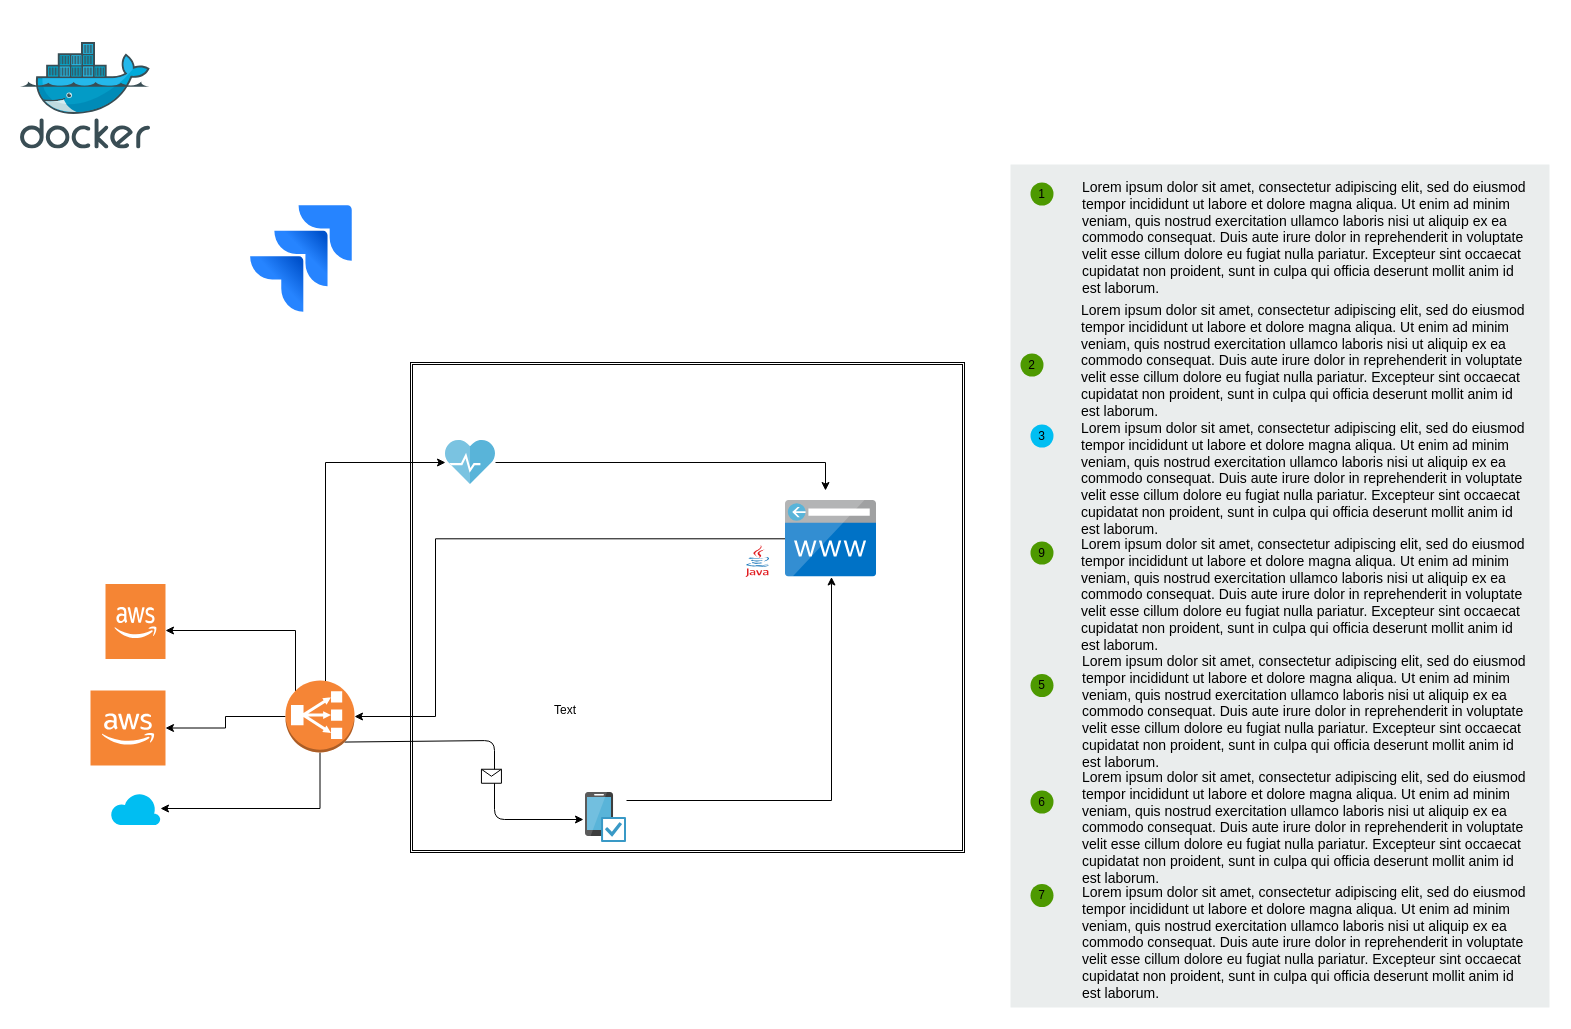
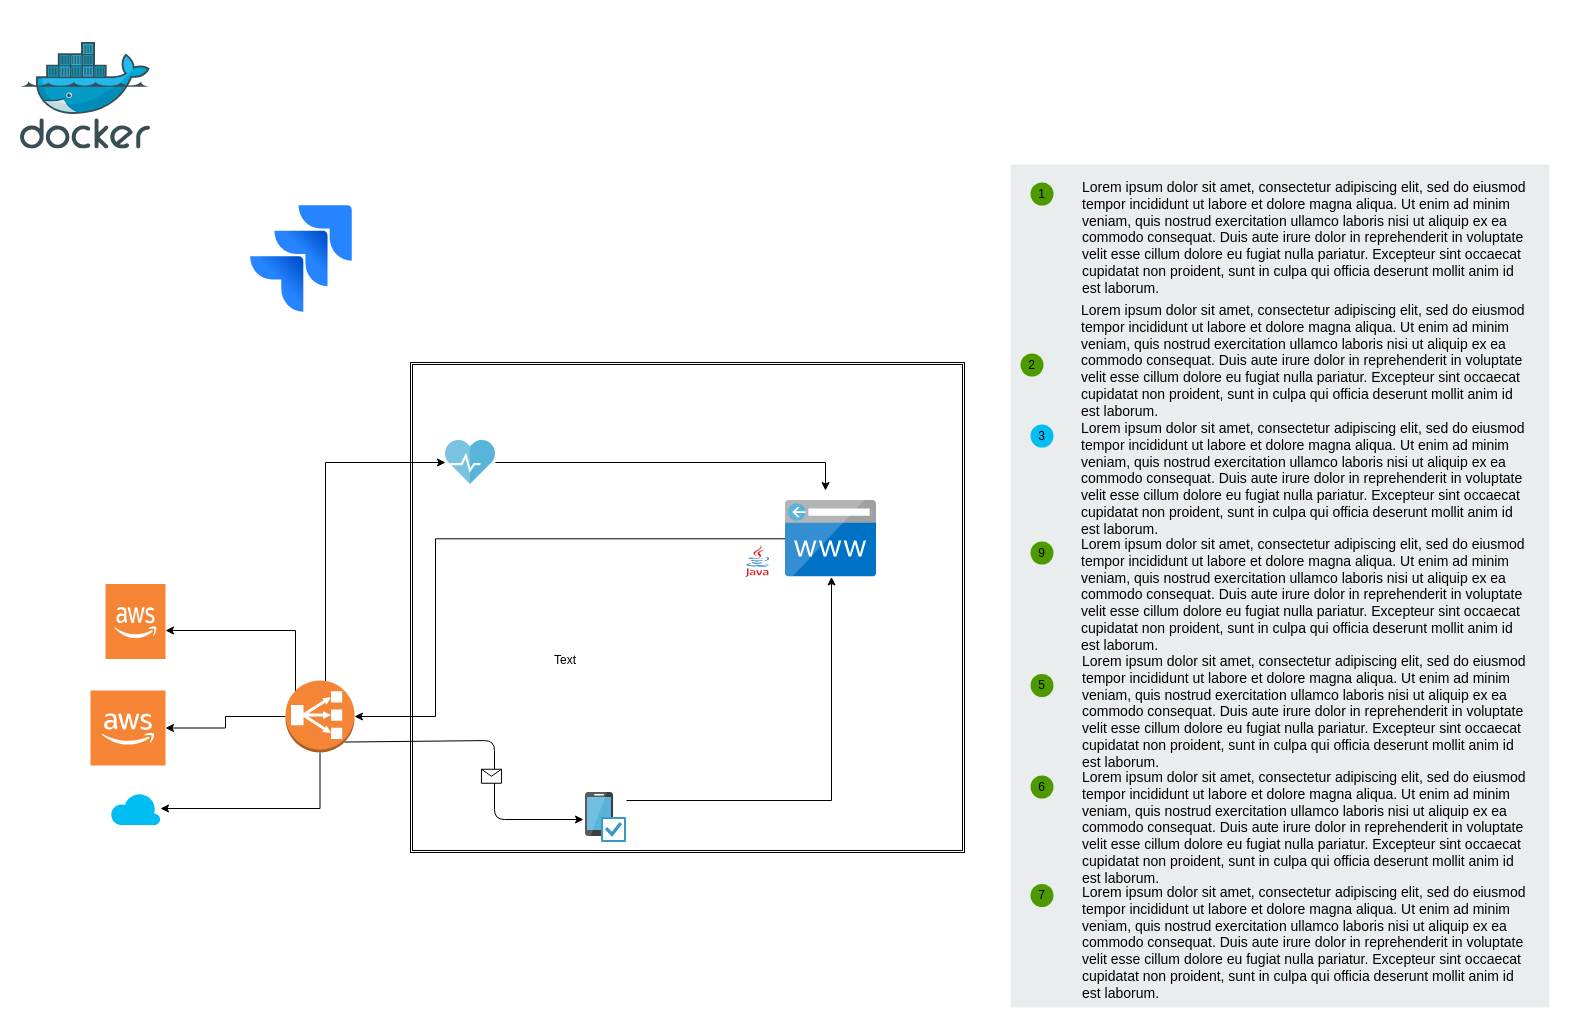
(566, 711) -> (566, 661)
(1042, 802) -> (1042, 787)
